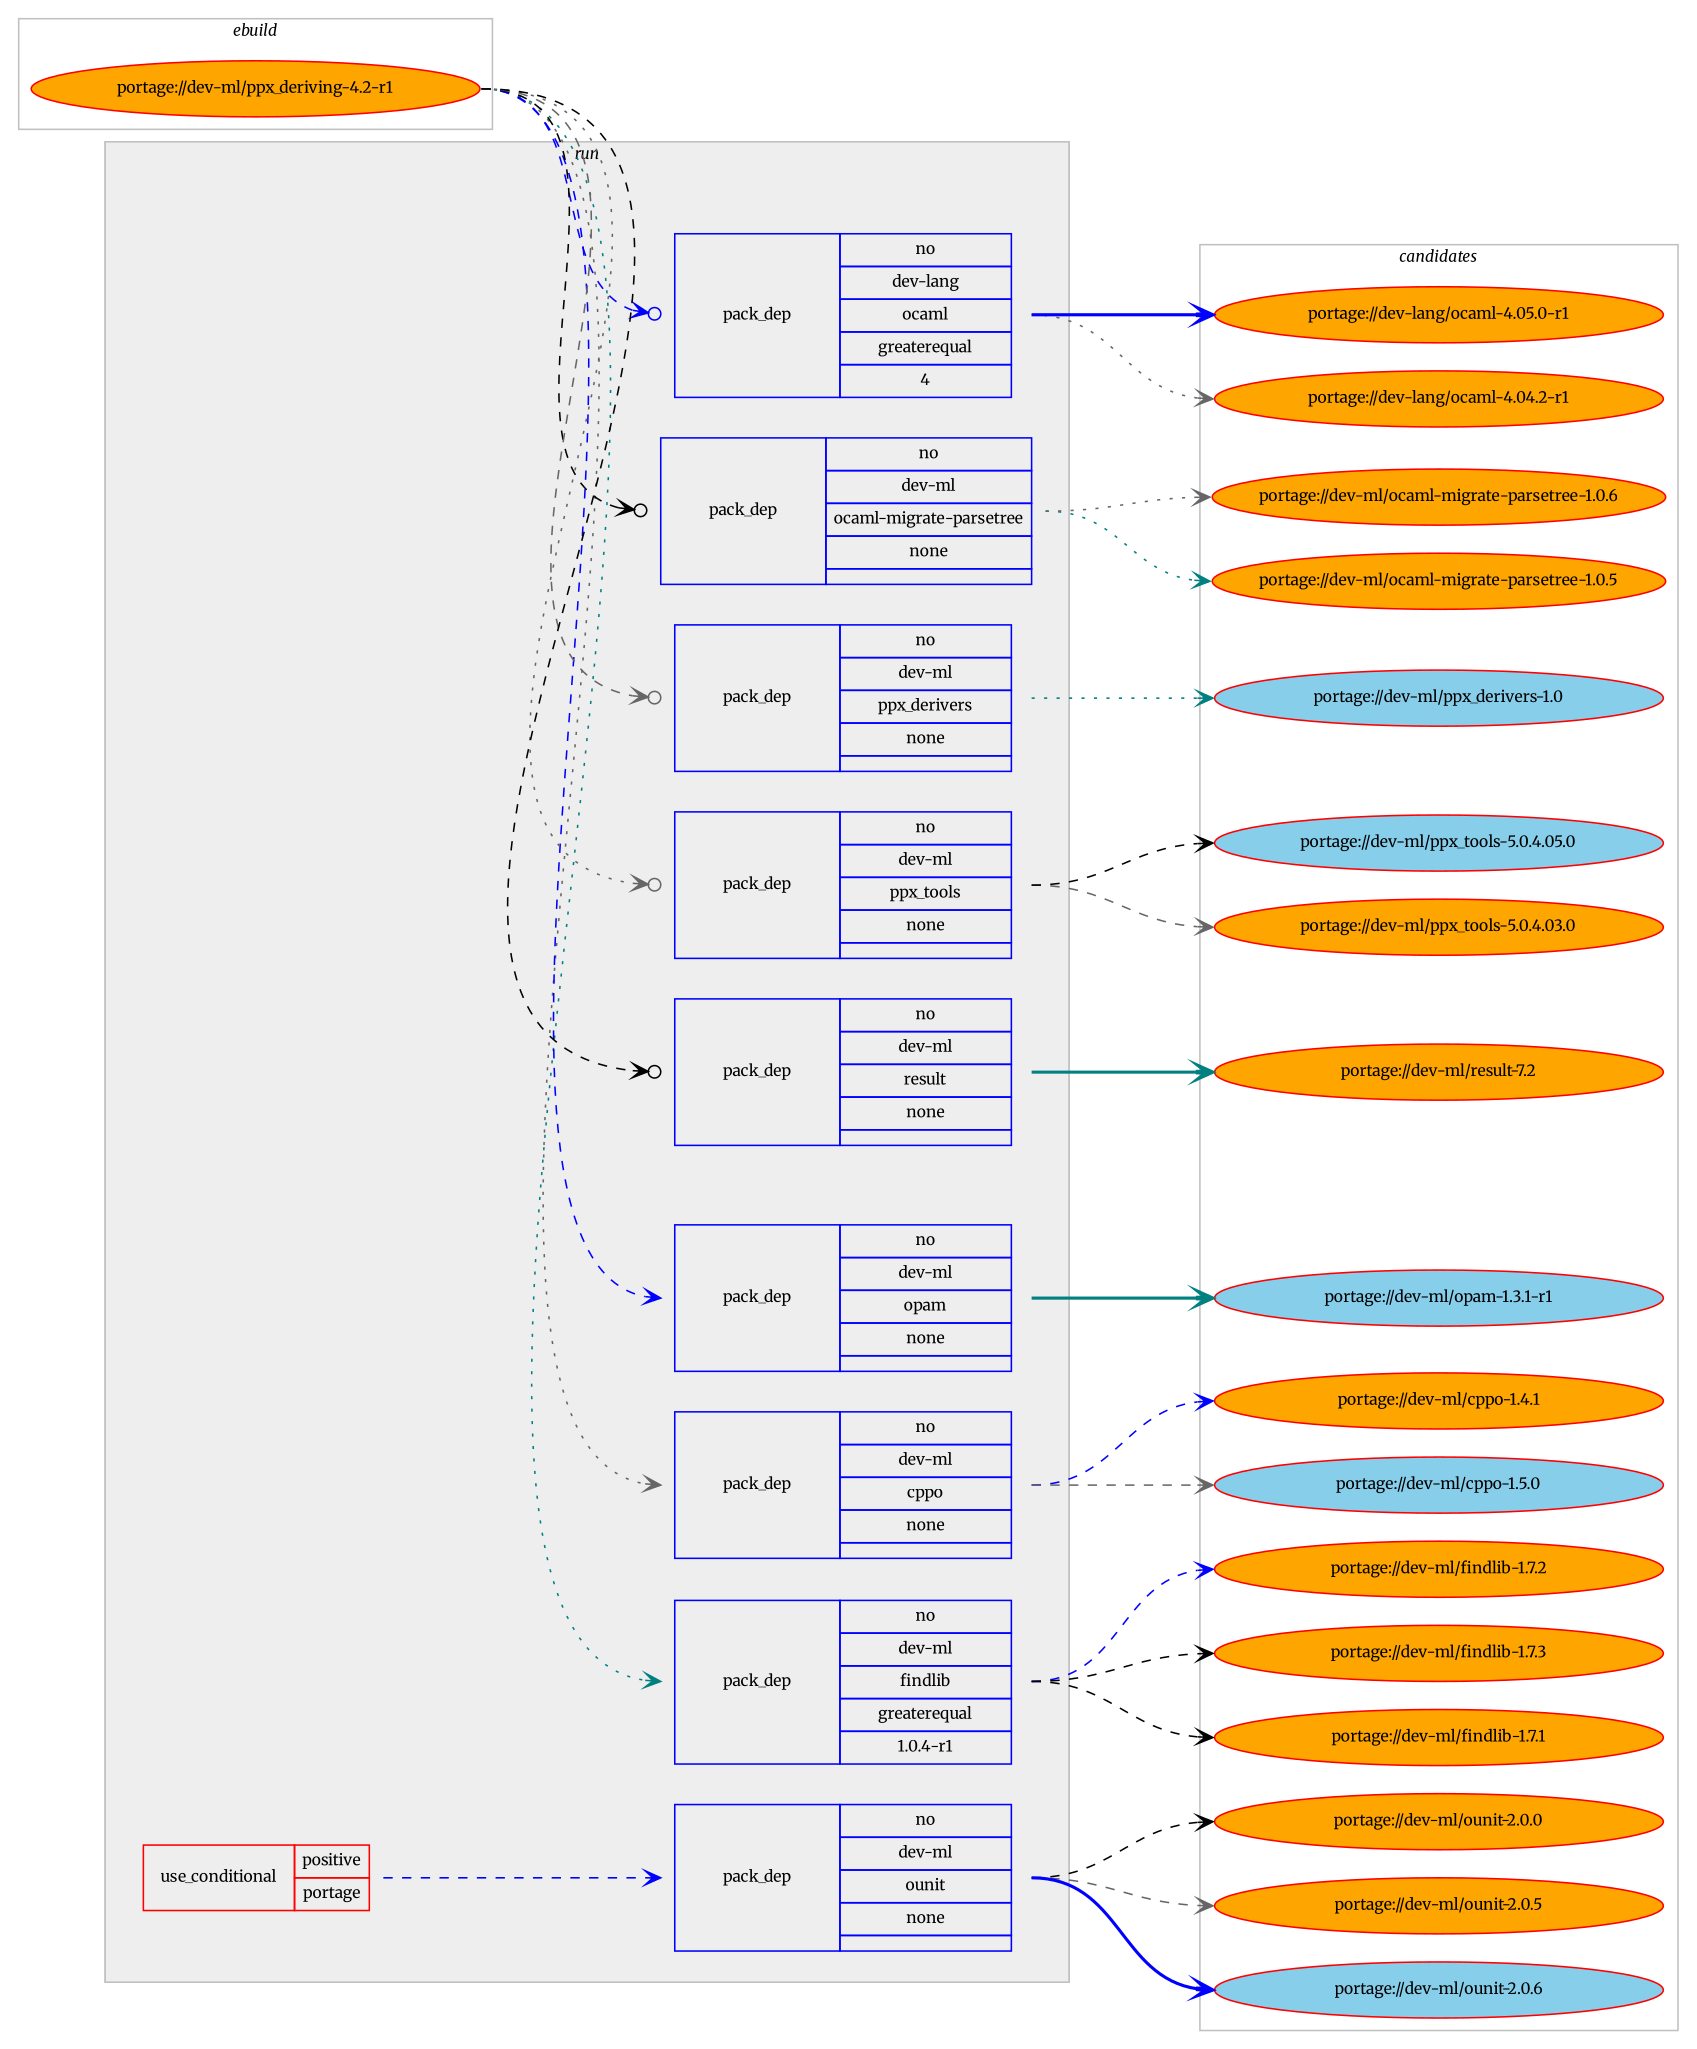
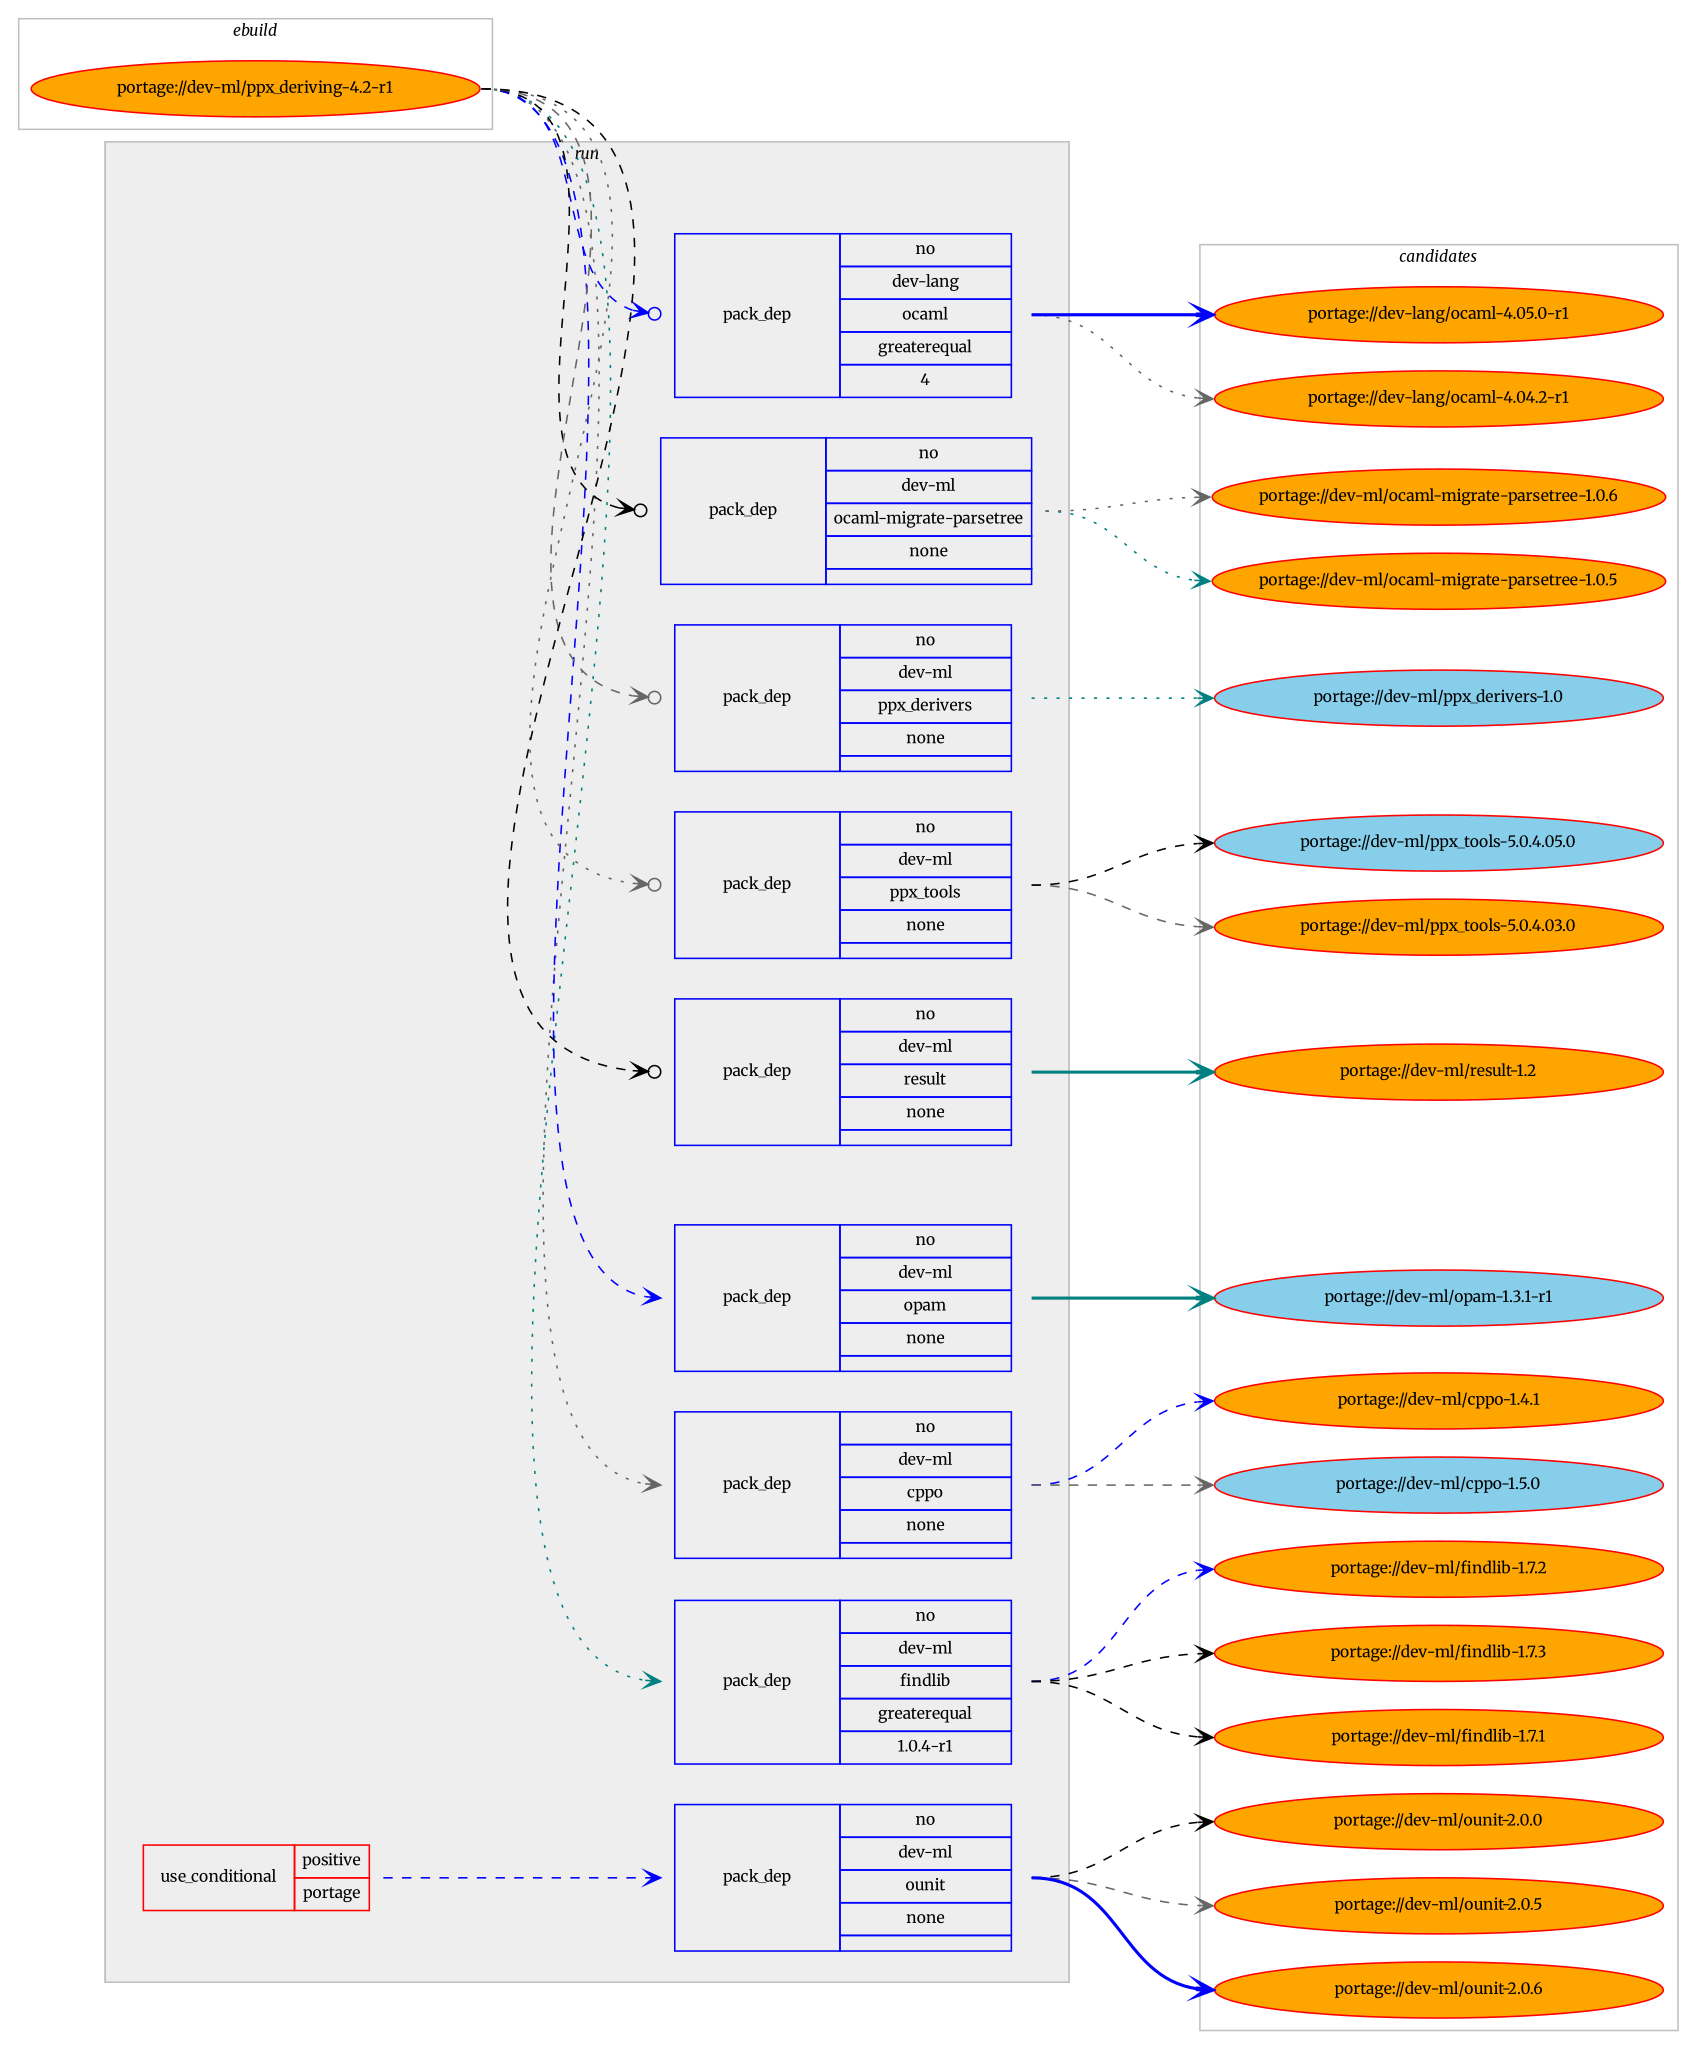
(1439, 1072) -> (1439, 1072)
(1439, 1990) -> (1439, 1990)
